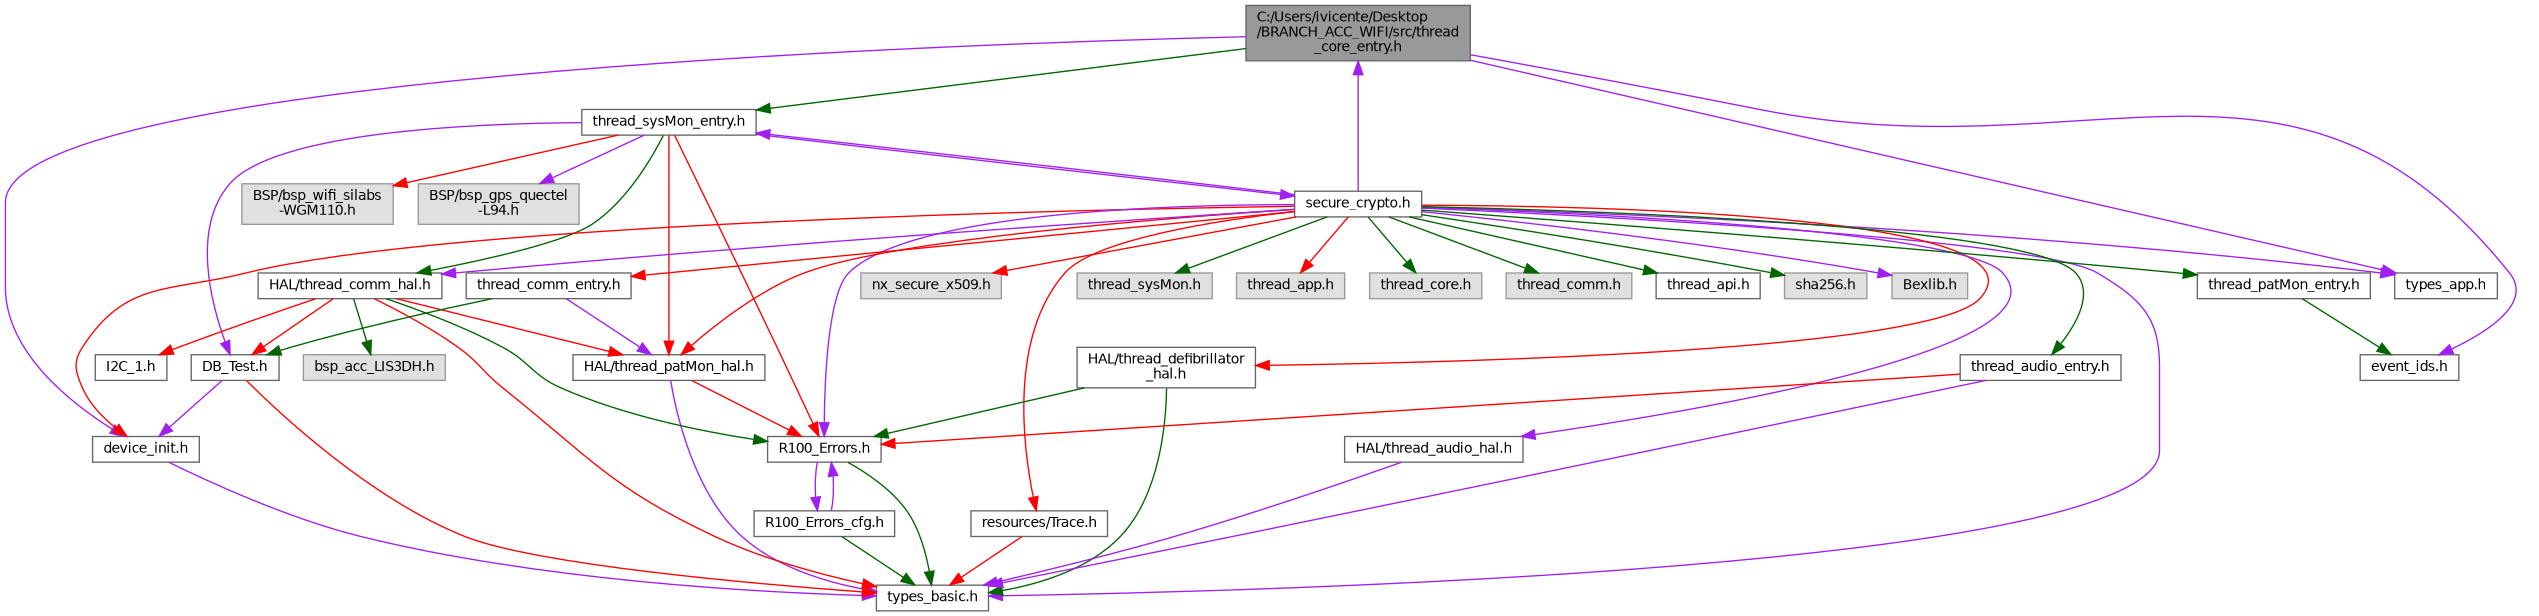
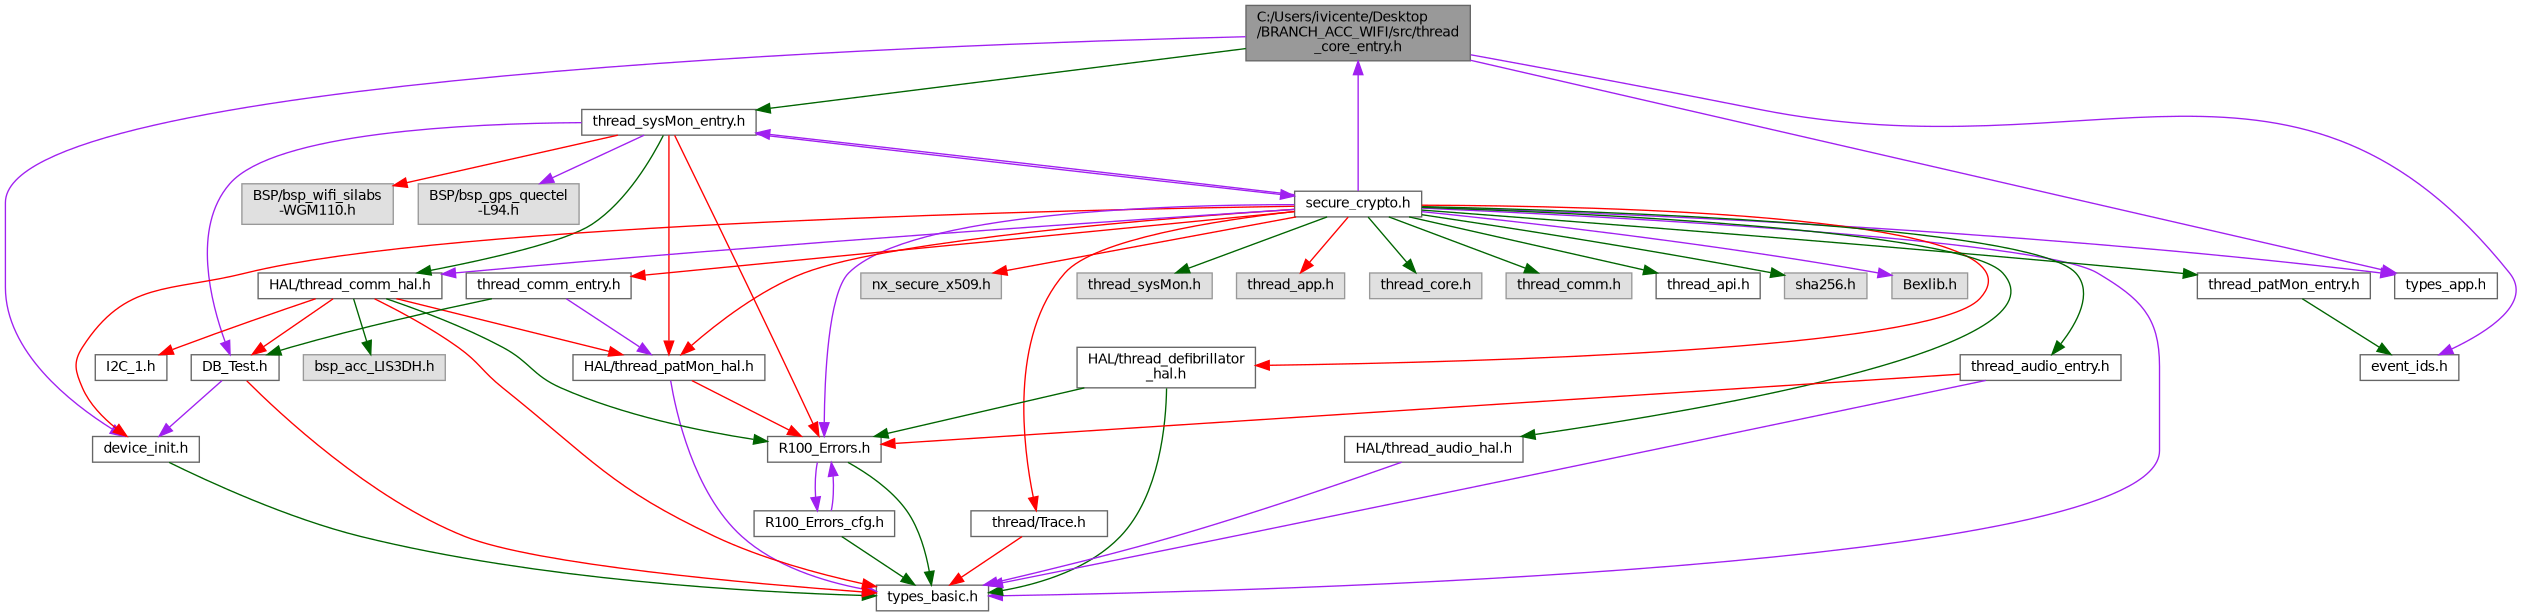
(2001, 272) -> (2001, 272)
(1039, 524) -> (1039, 524)
(508, 565) -> (508, 565)
